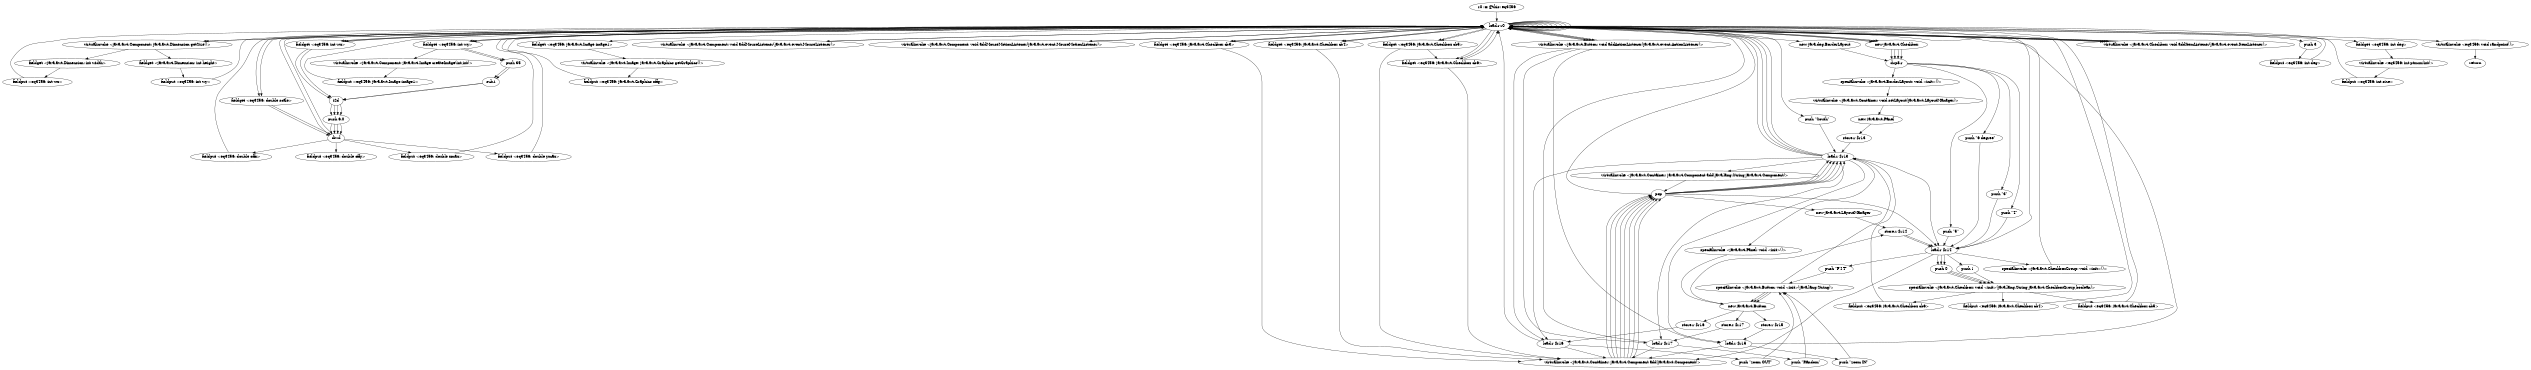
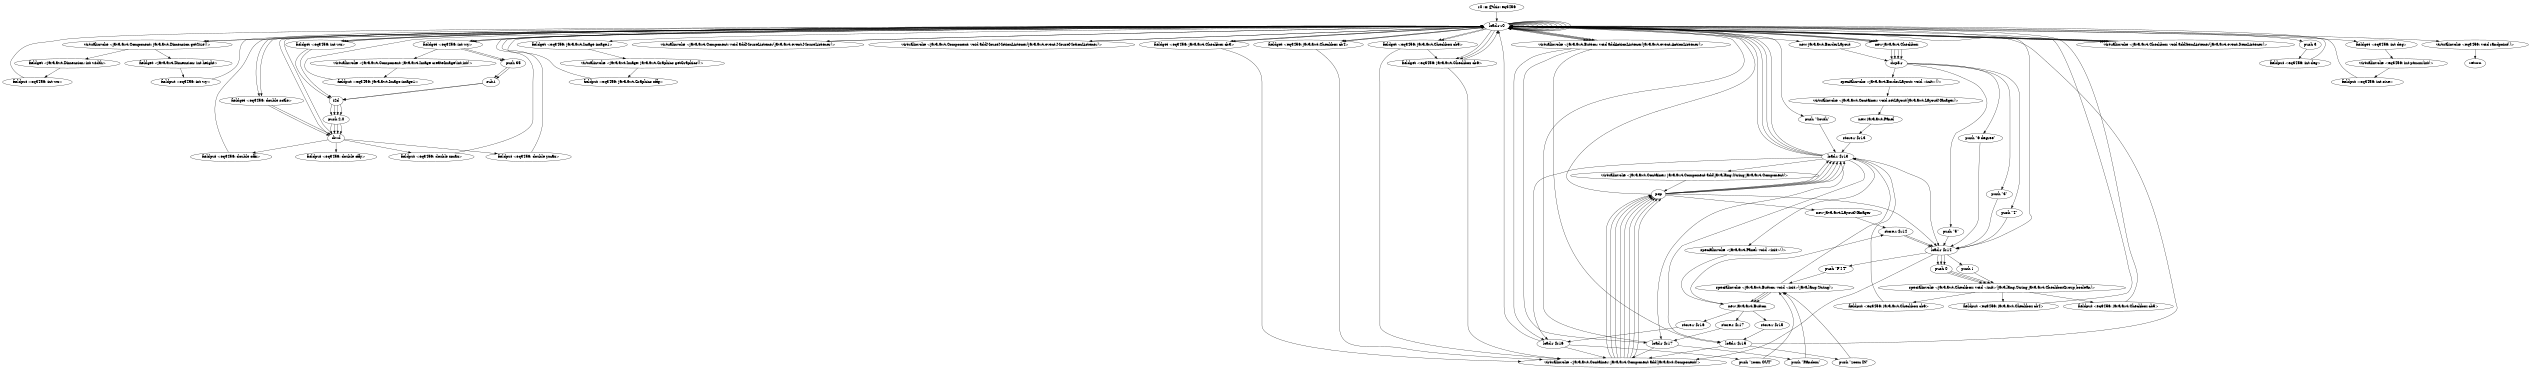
(1825, 45) -> (1825, 45)
(336, 119) -> (336, 119)
(2054, 269) -> none
